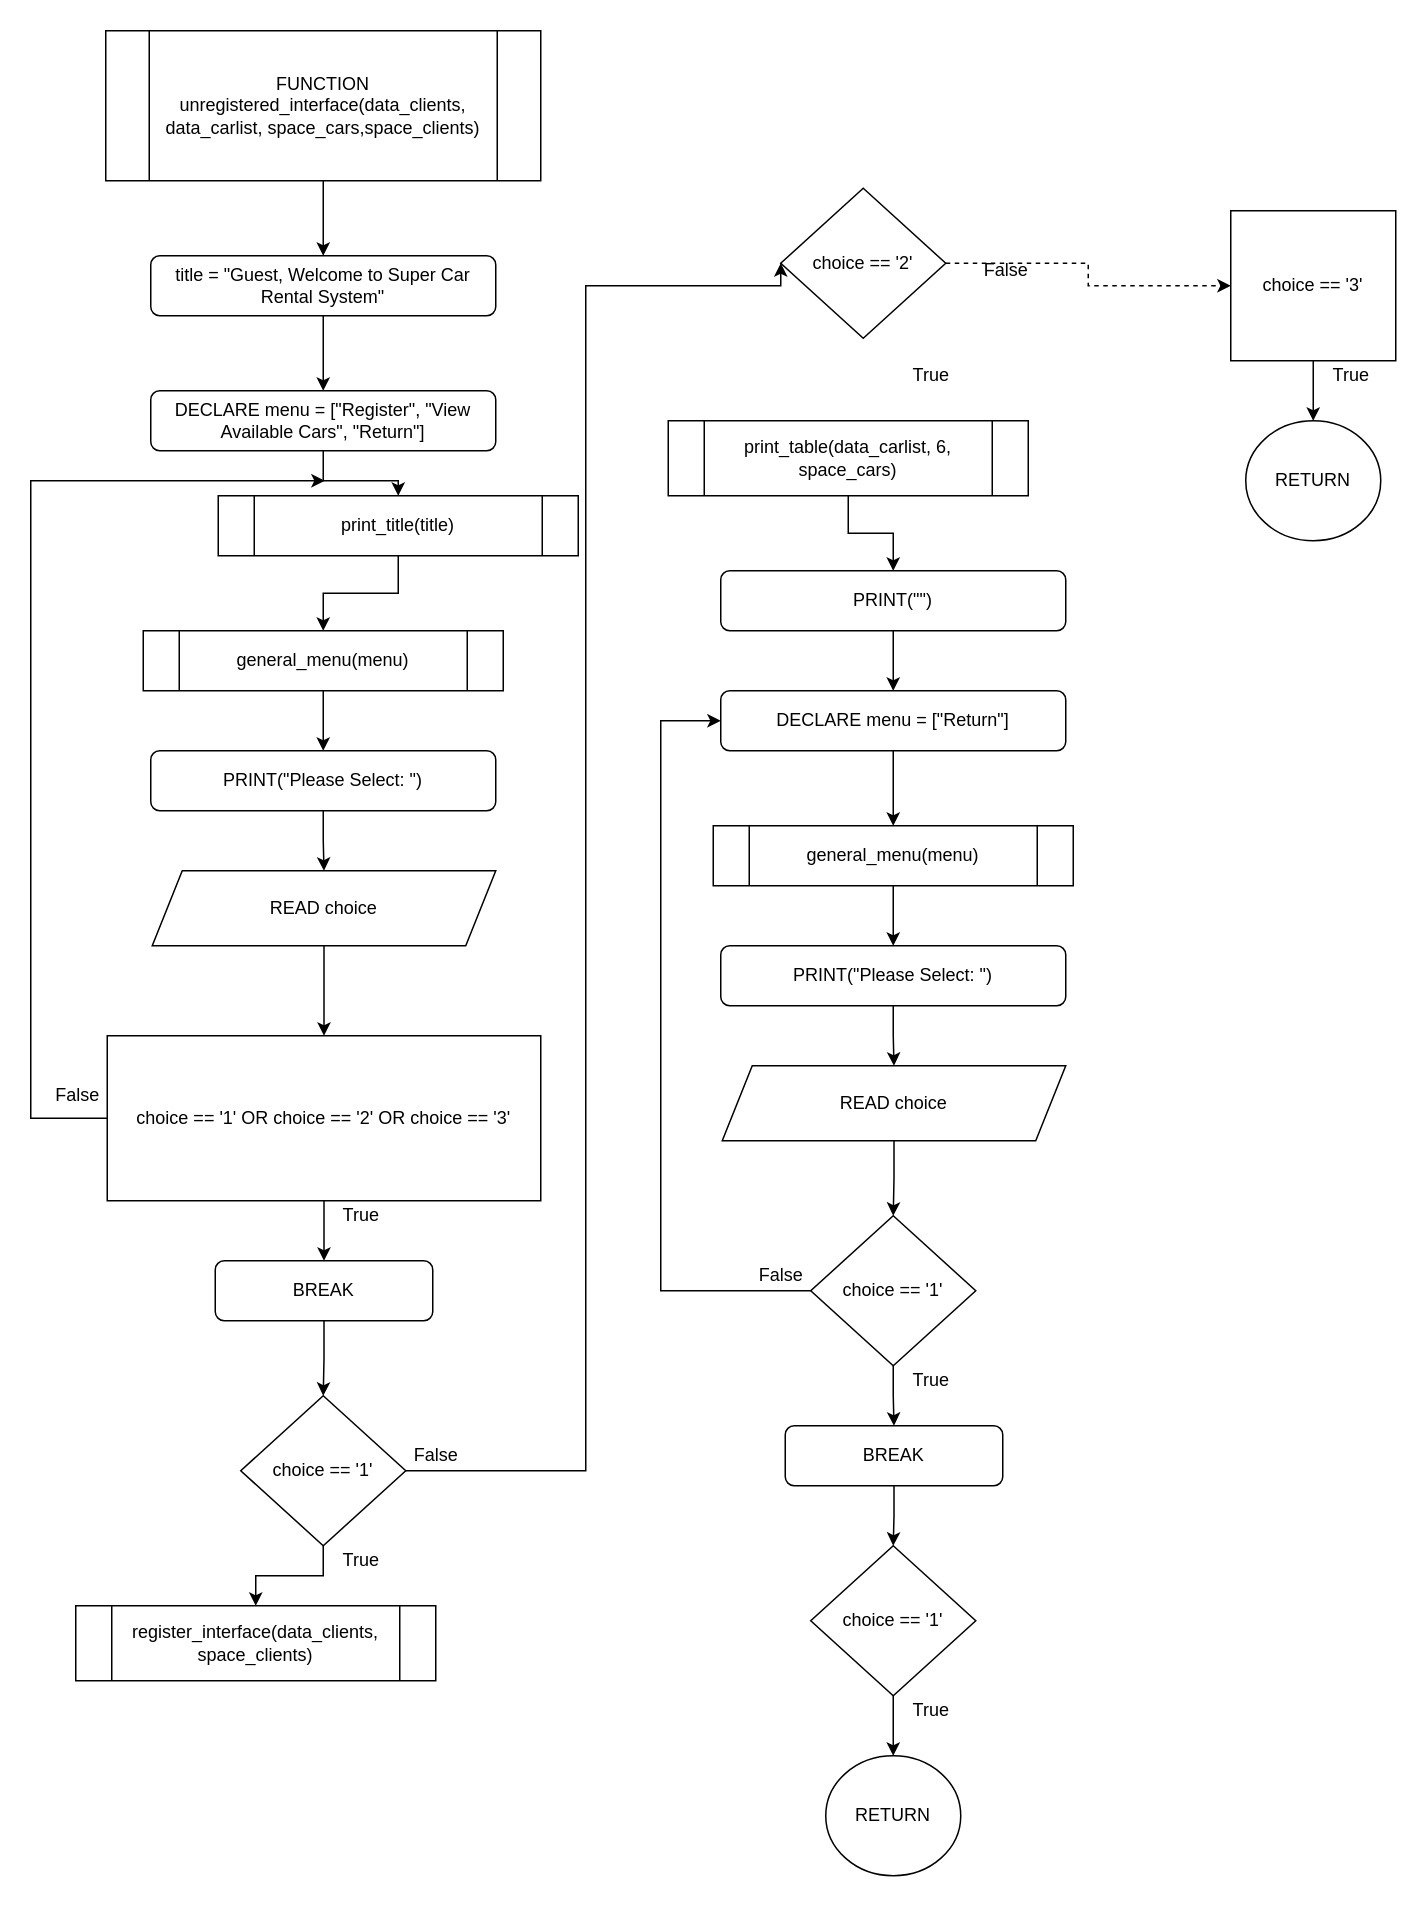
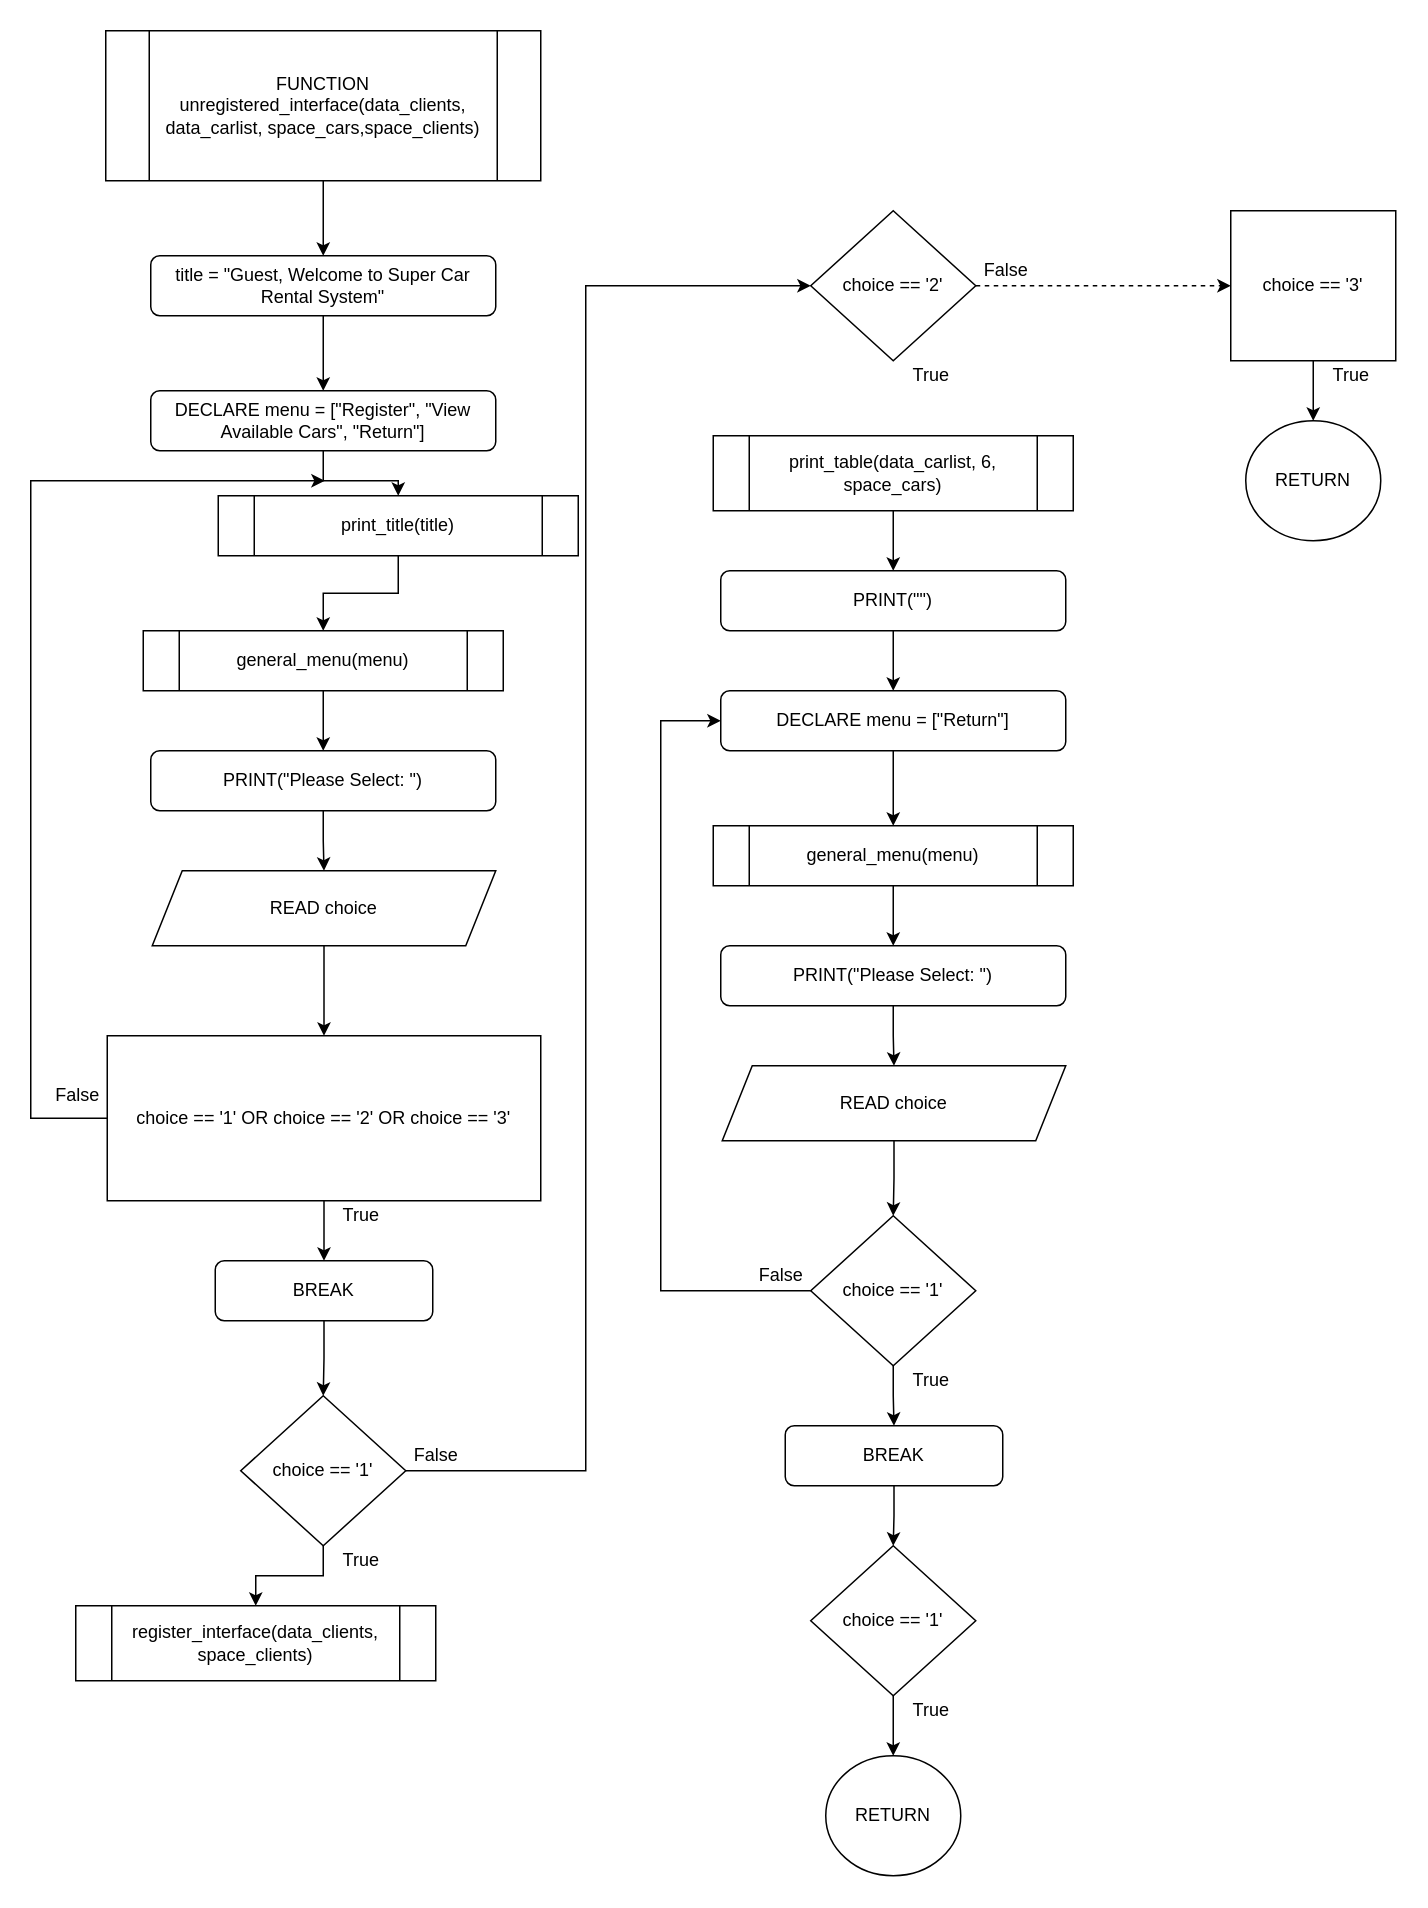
(863, 263) -> (893, 286)
(848, 458) -> (893, 473)
